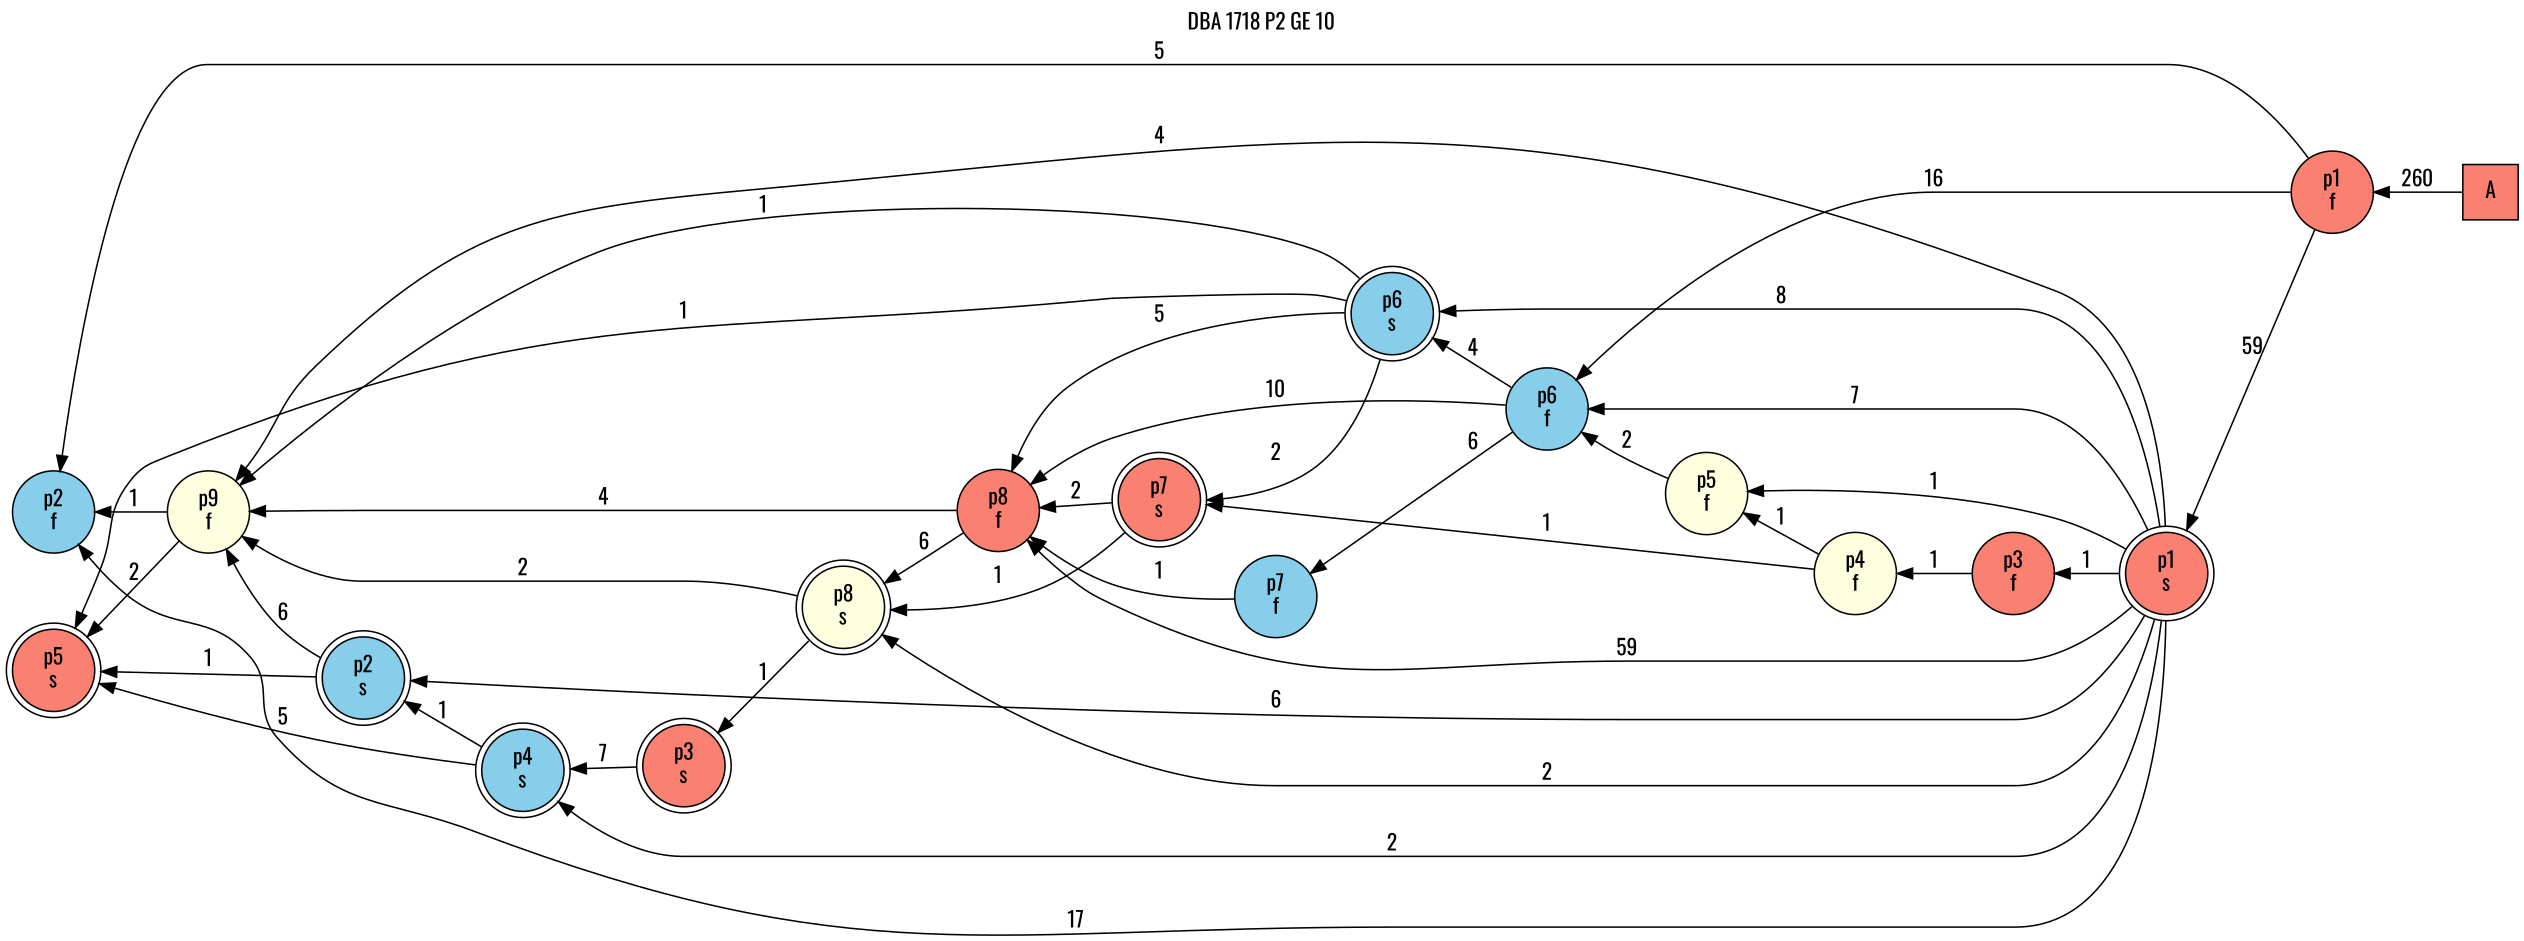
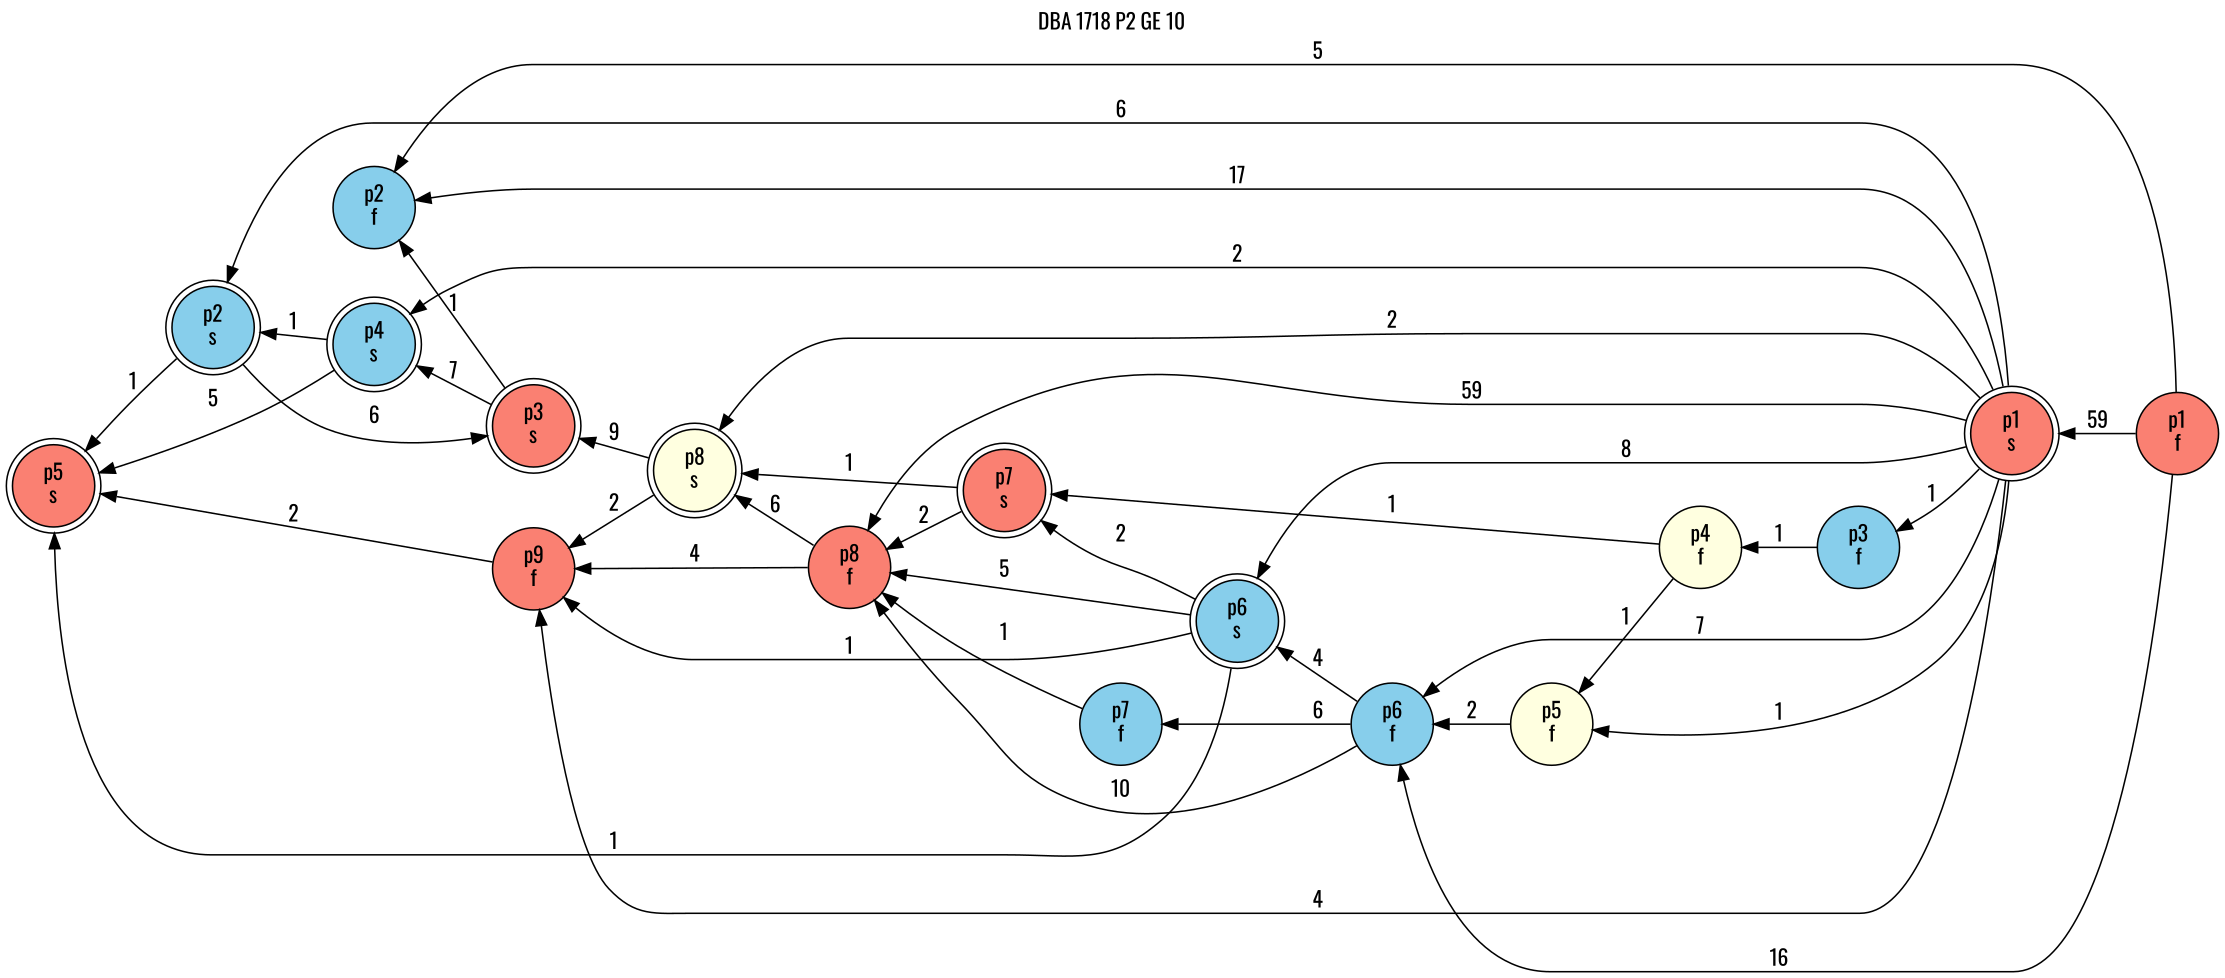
(2490, 192) -> none
(139, 512) -> (457, 321)
(209, 512) -> (534, 569)
(2013, 573) -> (1859, 547)
(270, 617) -> (346, 435)
(764, 674) -> (614, 434)
